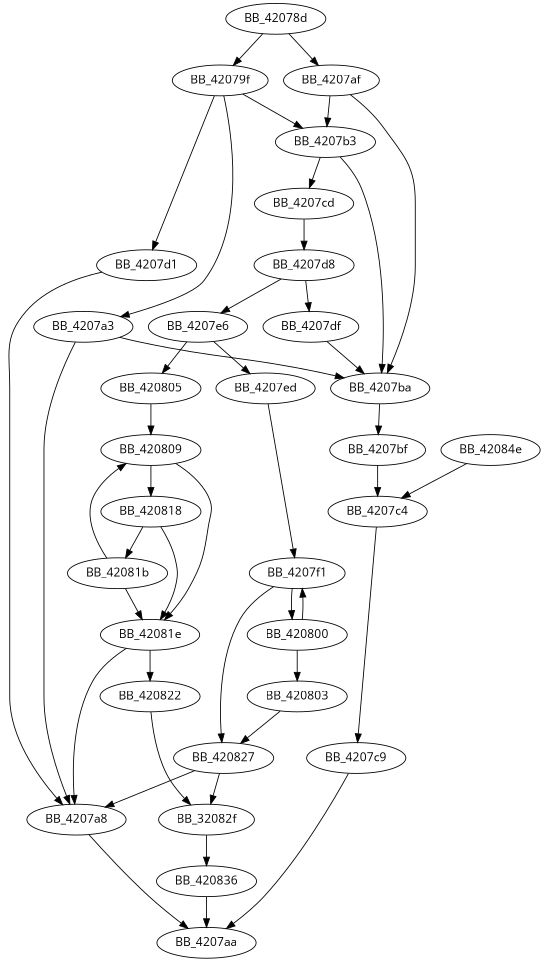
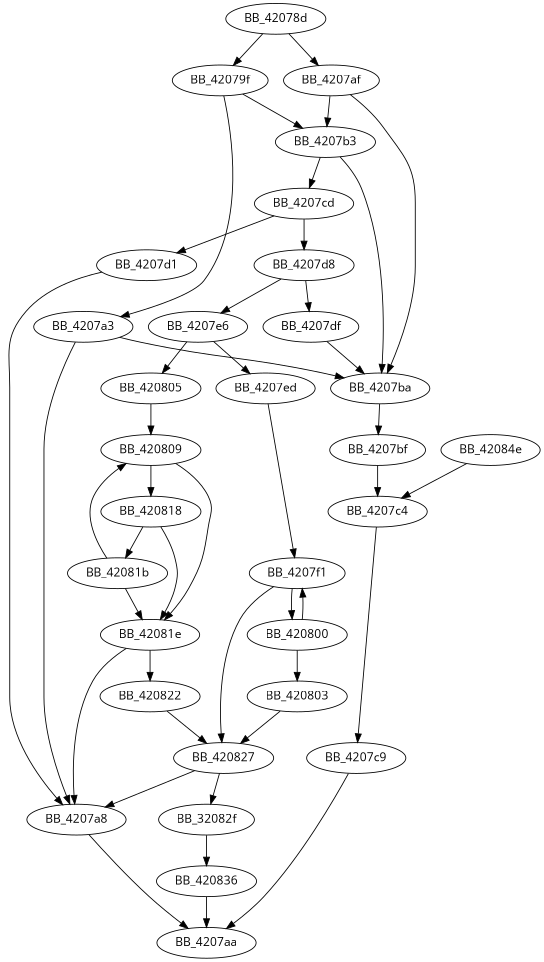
(185, 169) -> (232, 232)
(160, 758) -> (184, 725)
